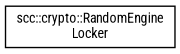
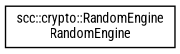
(90, 27) -> (90, 27)
